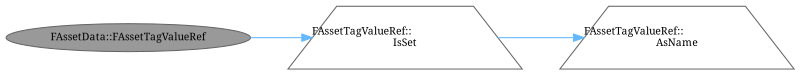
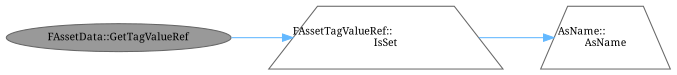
(128, 38) -> (119, 38)
(677, 38) -> (605, 38)
